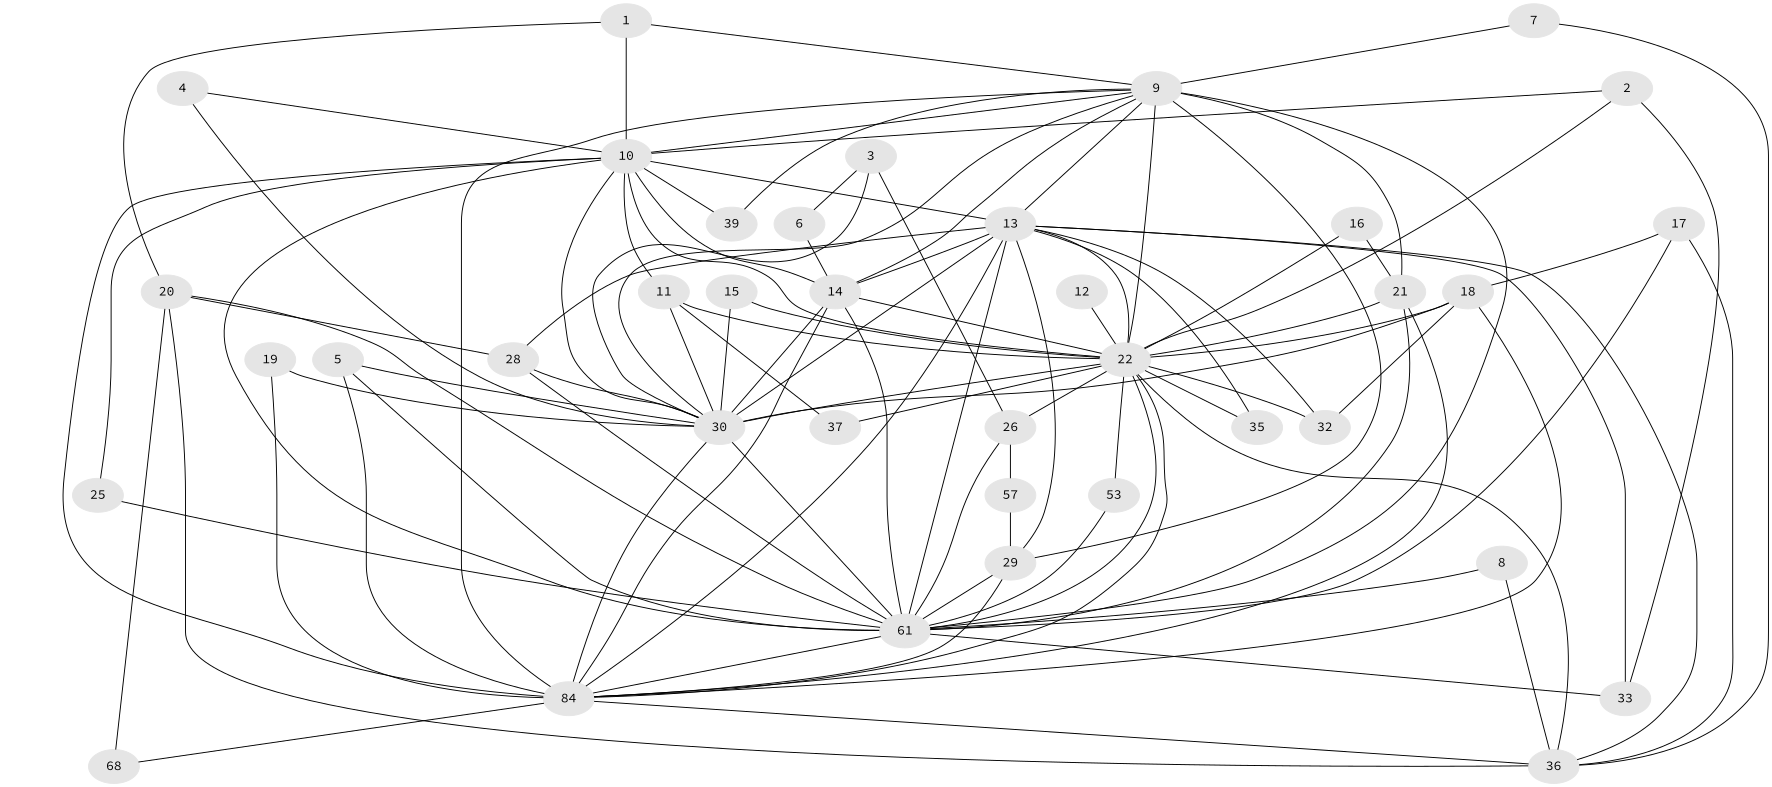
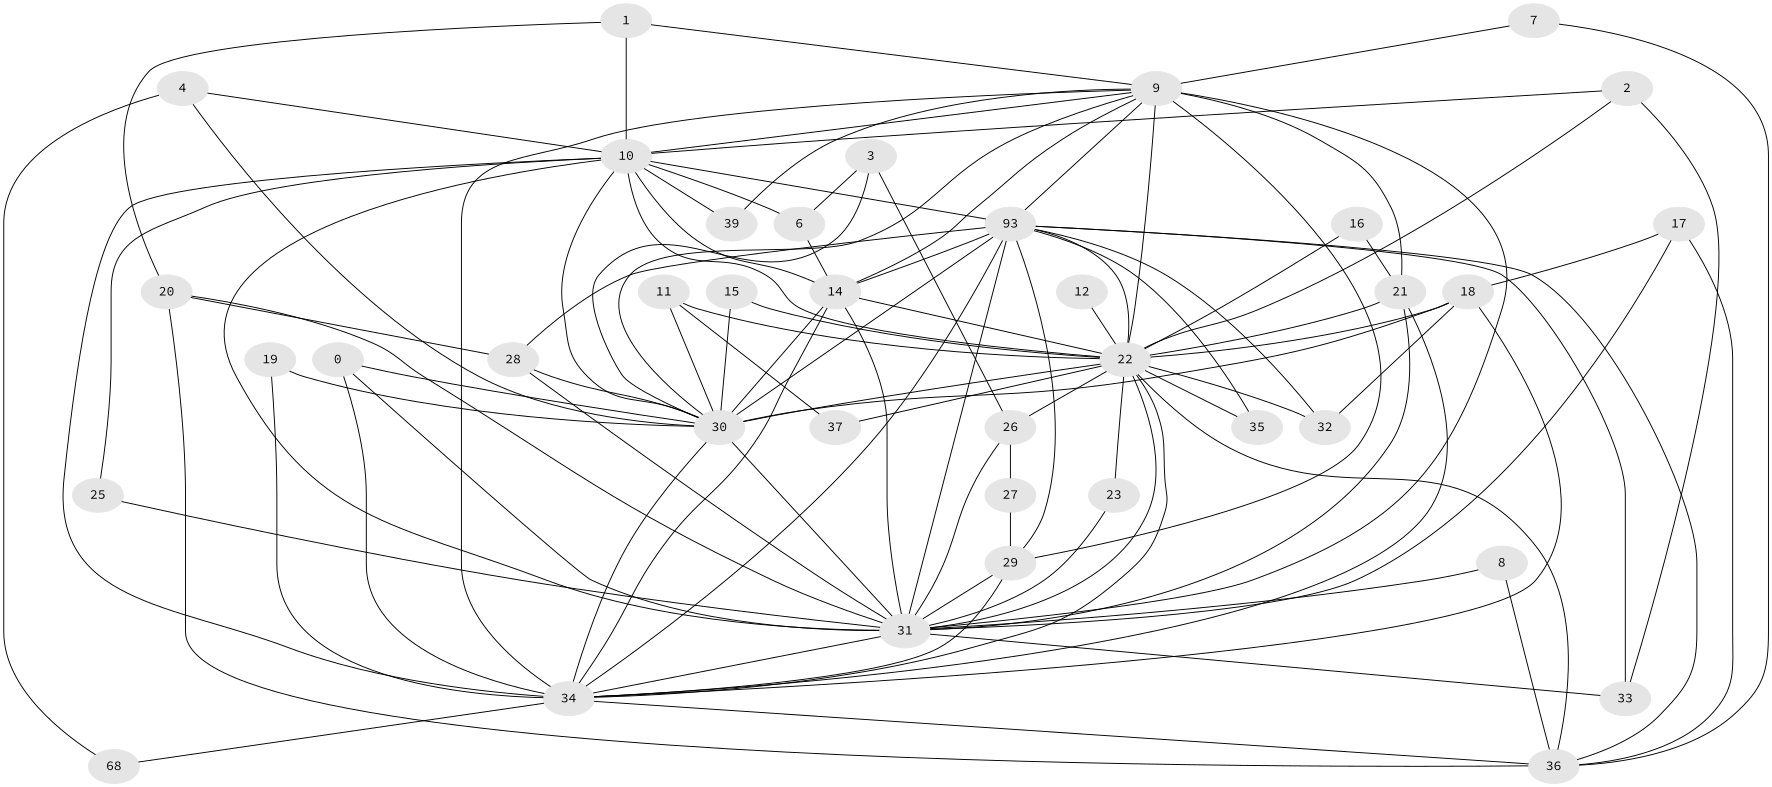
(1010, 224) -> (1010, 224)
(628, 228) -> (715, 187)
(338, 360) -> (338, 360)
(1010, 495) -> (1010, 495)
(1114, 495) -> (1114, 495)
(140, 529) -> (4, 400)
(905, 631) -> (905, 631)
(569, 699) -> (569, 699)
